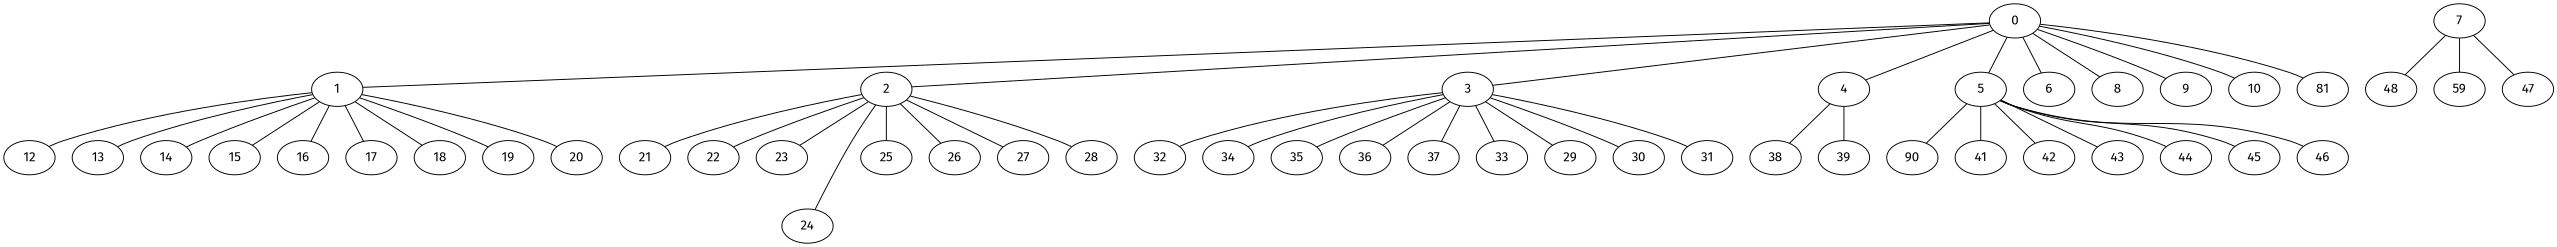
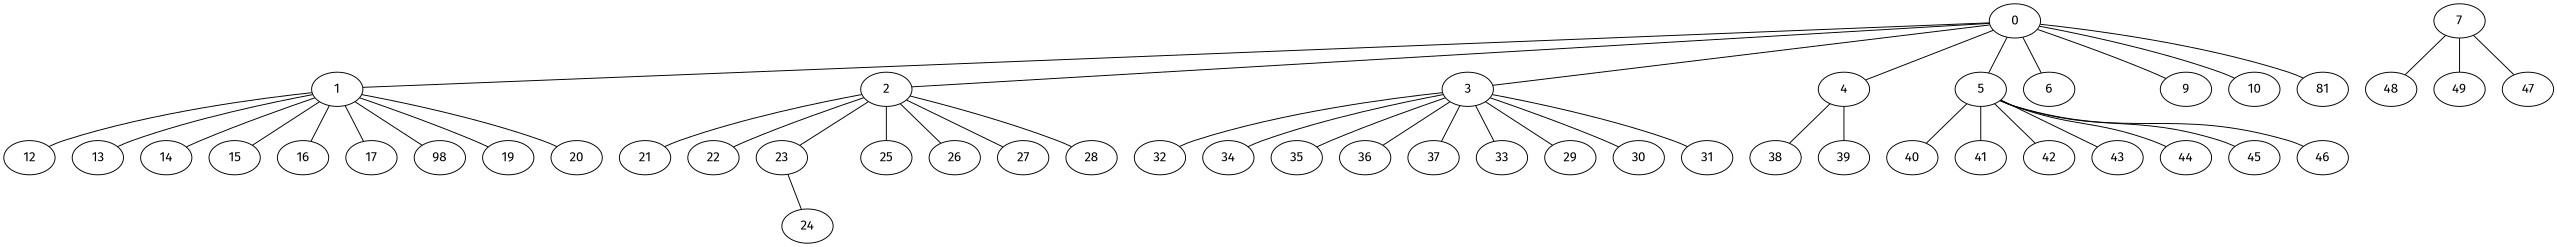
(2118, 89) -> none
(2460, 89) -> (2460, 89)
(843, 156) -> (795, 192)
(440, 158) -> (440, 158)
(1912, 158) -> (1912, 158)
